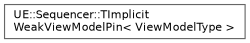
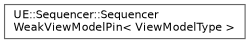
(125, 22) -> (125, 22)
